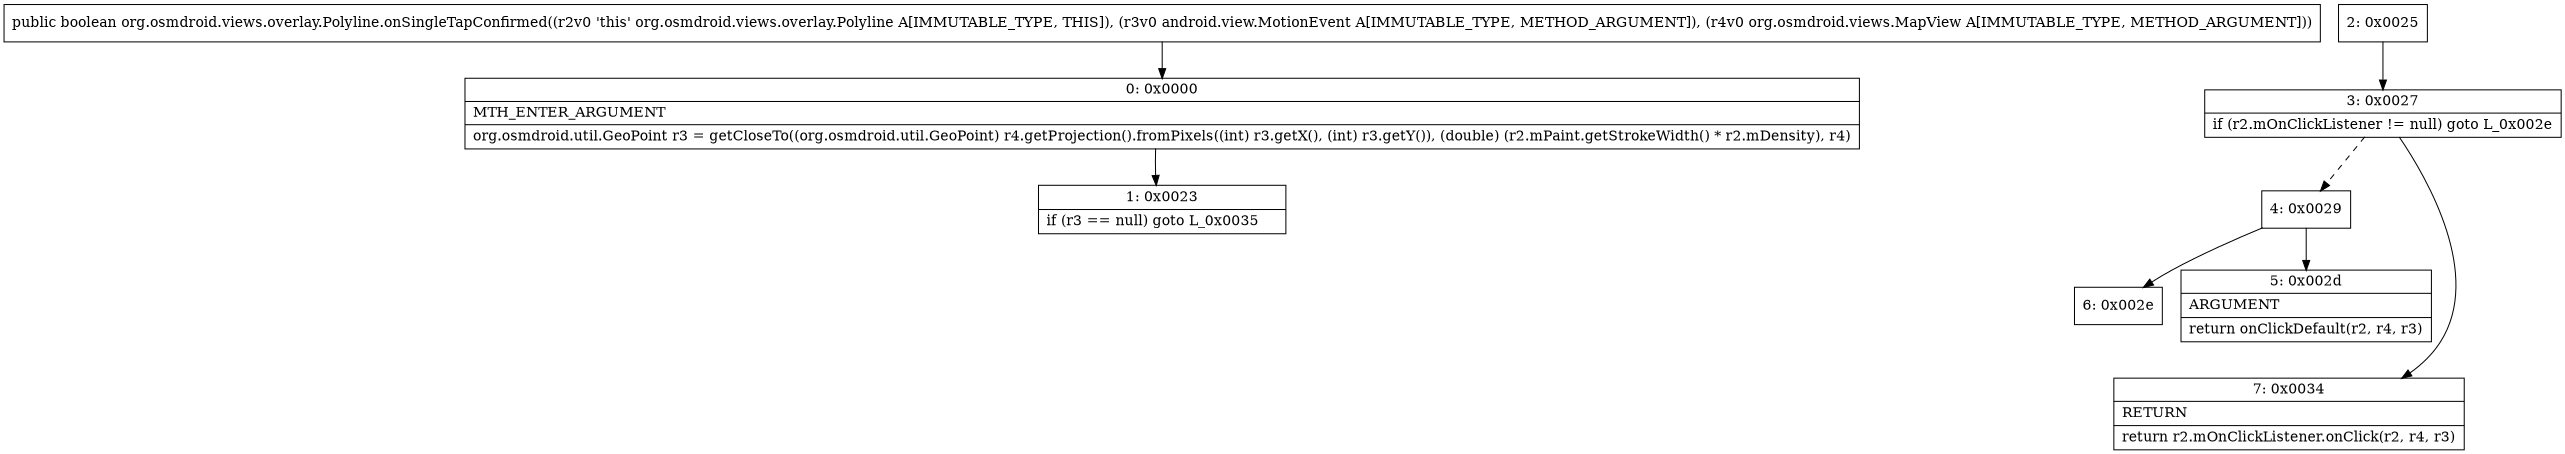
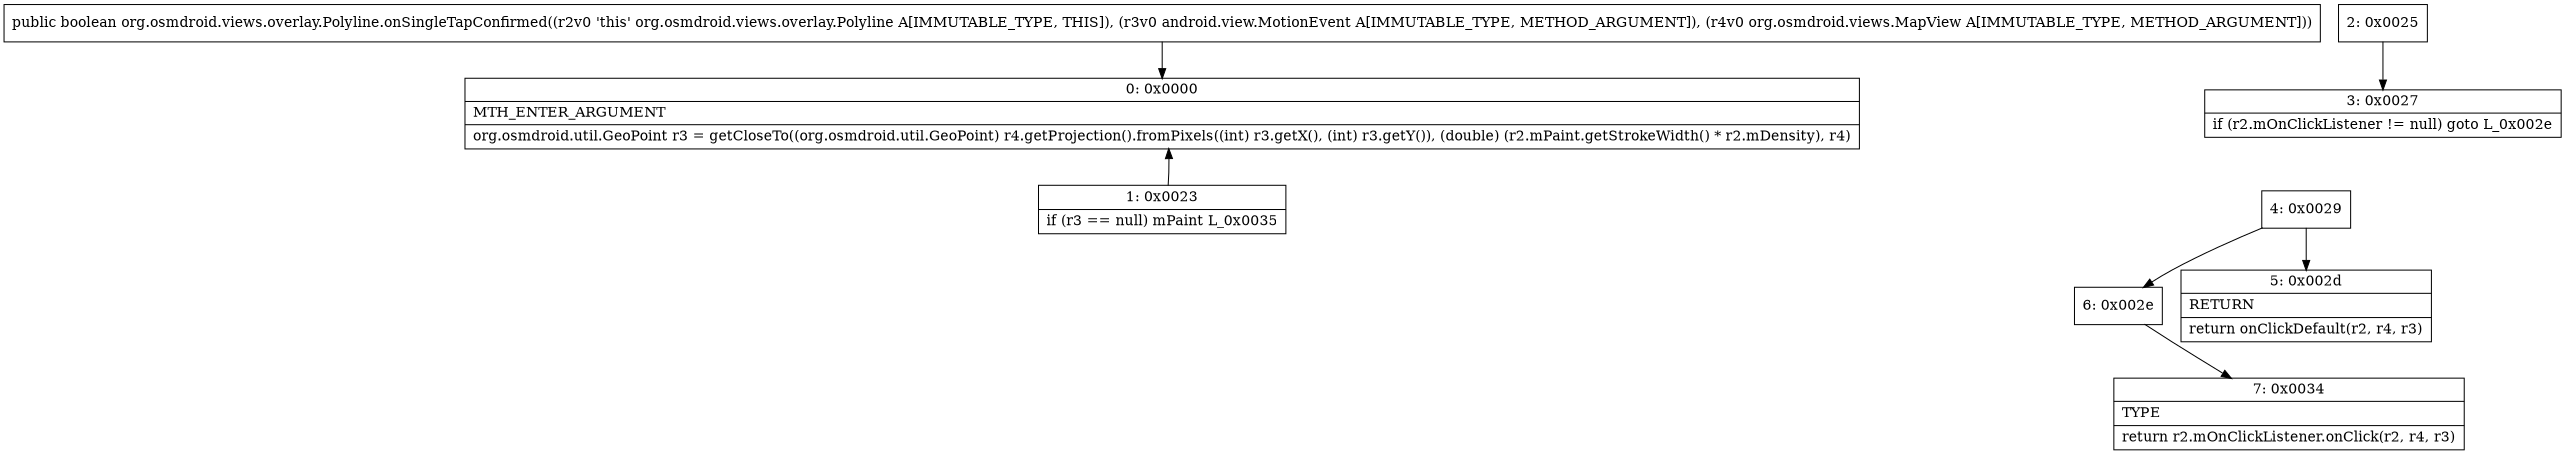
(2346, 160) -> none
(1155, 162) -> (1169, 172)
(1153, 221) -> (1162, 221)
(2453, 257) -> (2183, 349)
(2235, 305) -> (2222, 305)
(2155, 413) -> (2142, 413)
